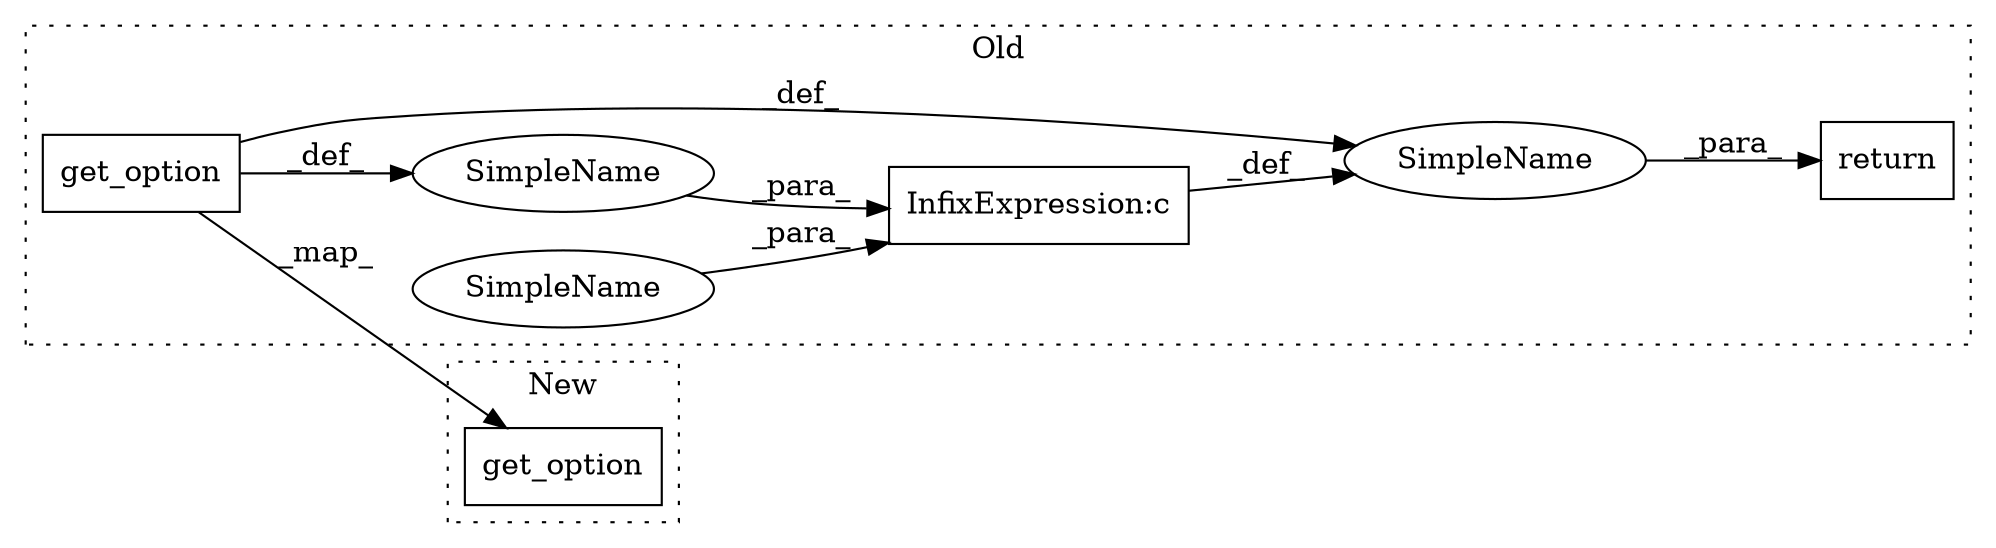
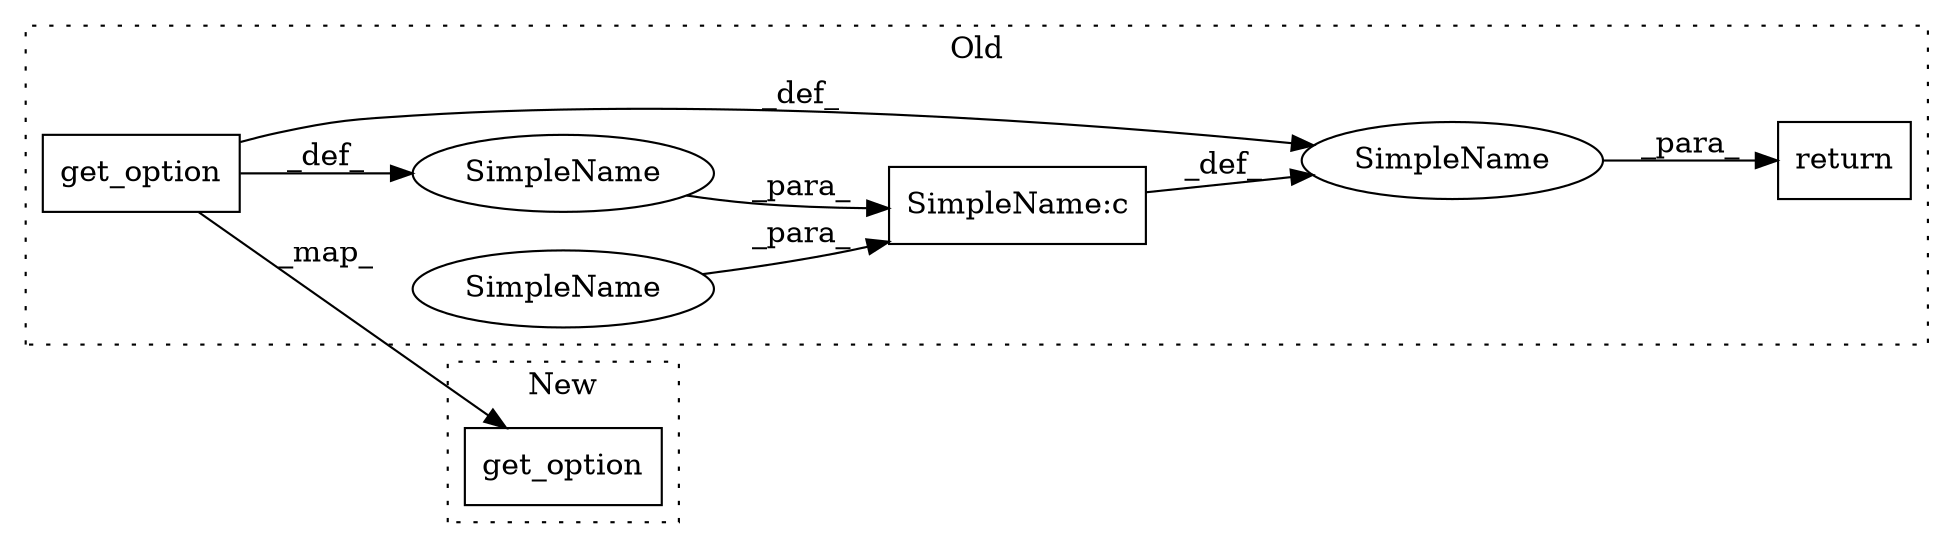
(1039, 205) -> (1017, 205)
